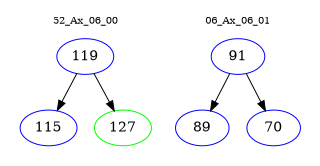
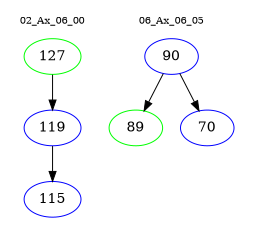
(86, 21) -> (53, 21)
(238, 21) -> (172, 21)
(238, 57) -> (172, 57)
(102, 88) -> (53, 87)
(202, 128) -> (136, 128)
